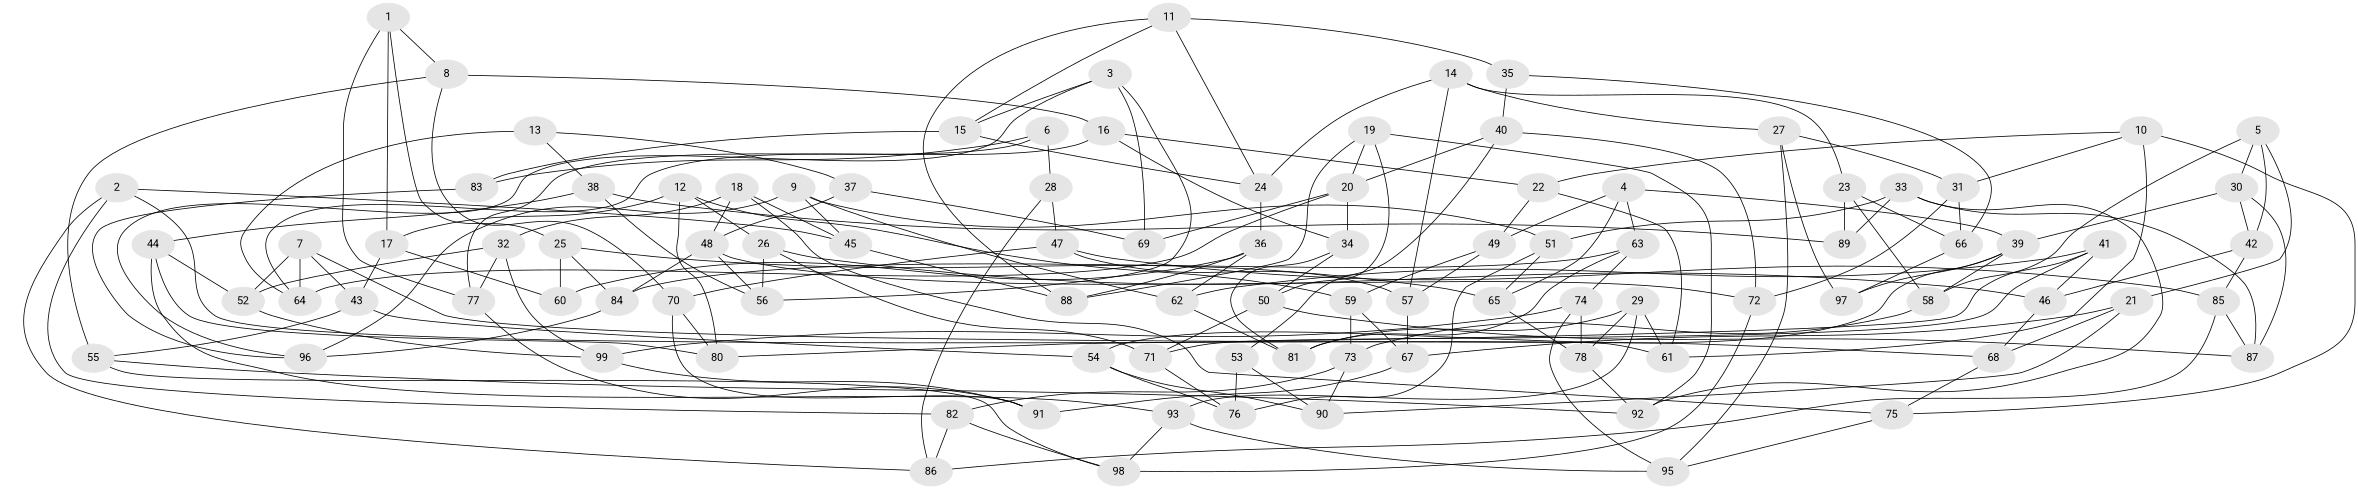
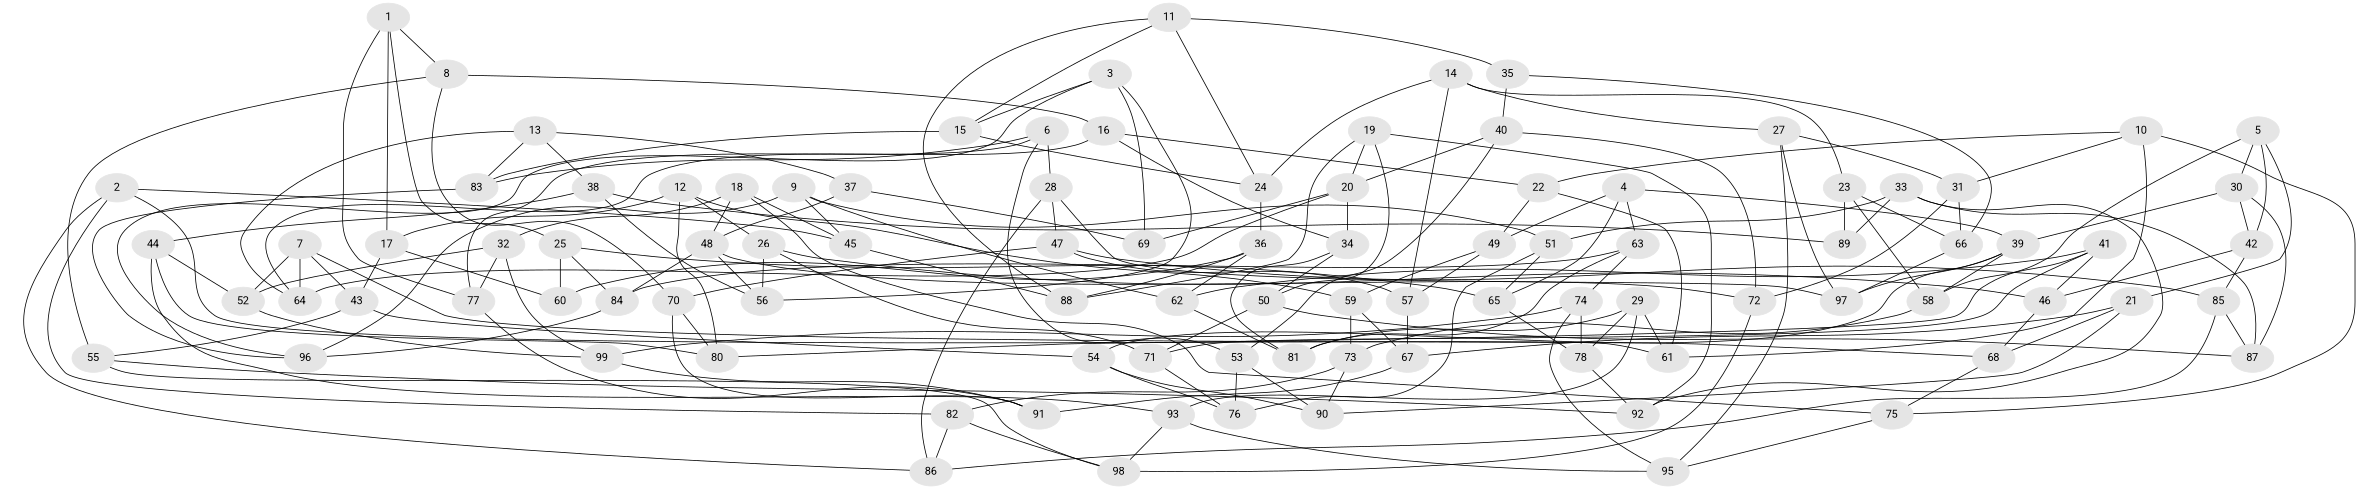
none -> (506, 159)
none -> (1429, 281)
none -> (1034, 310)
